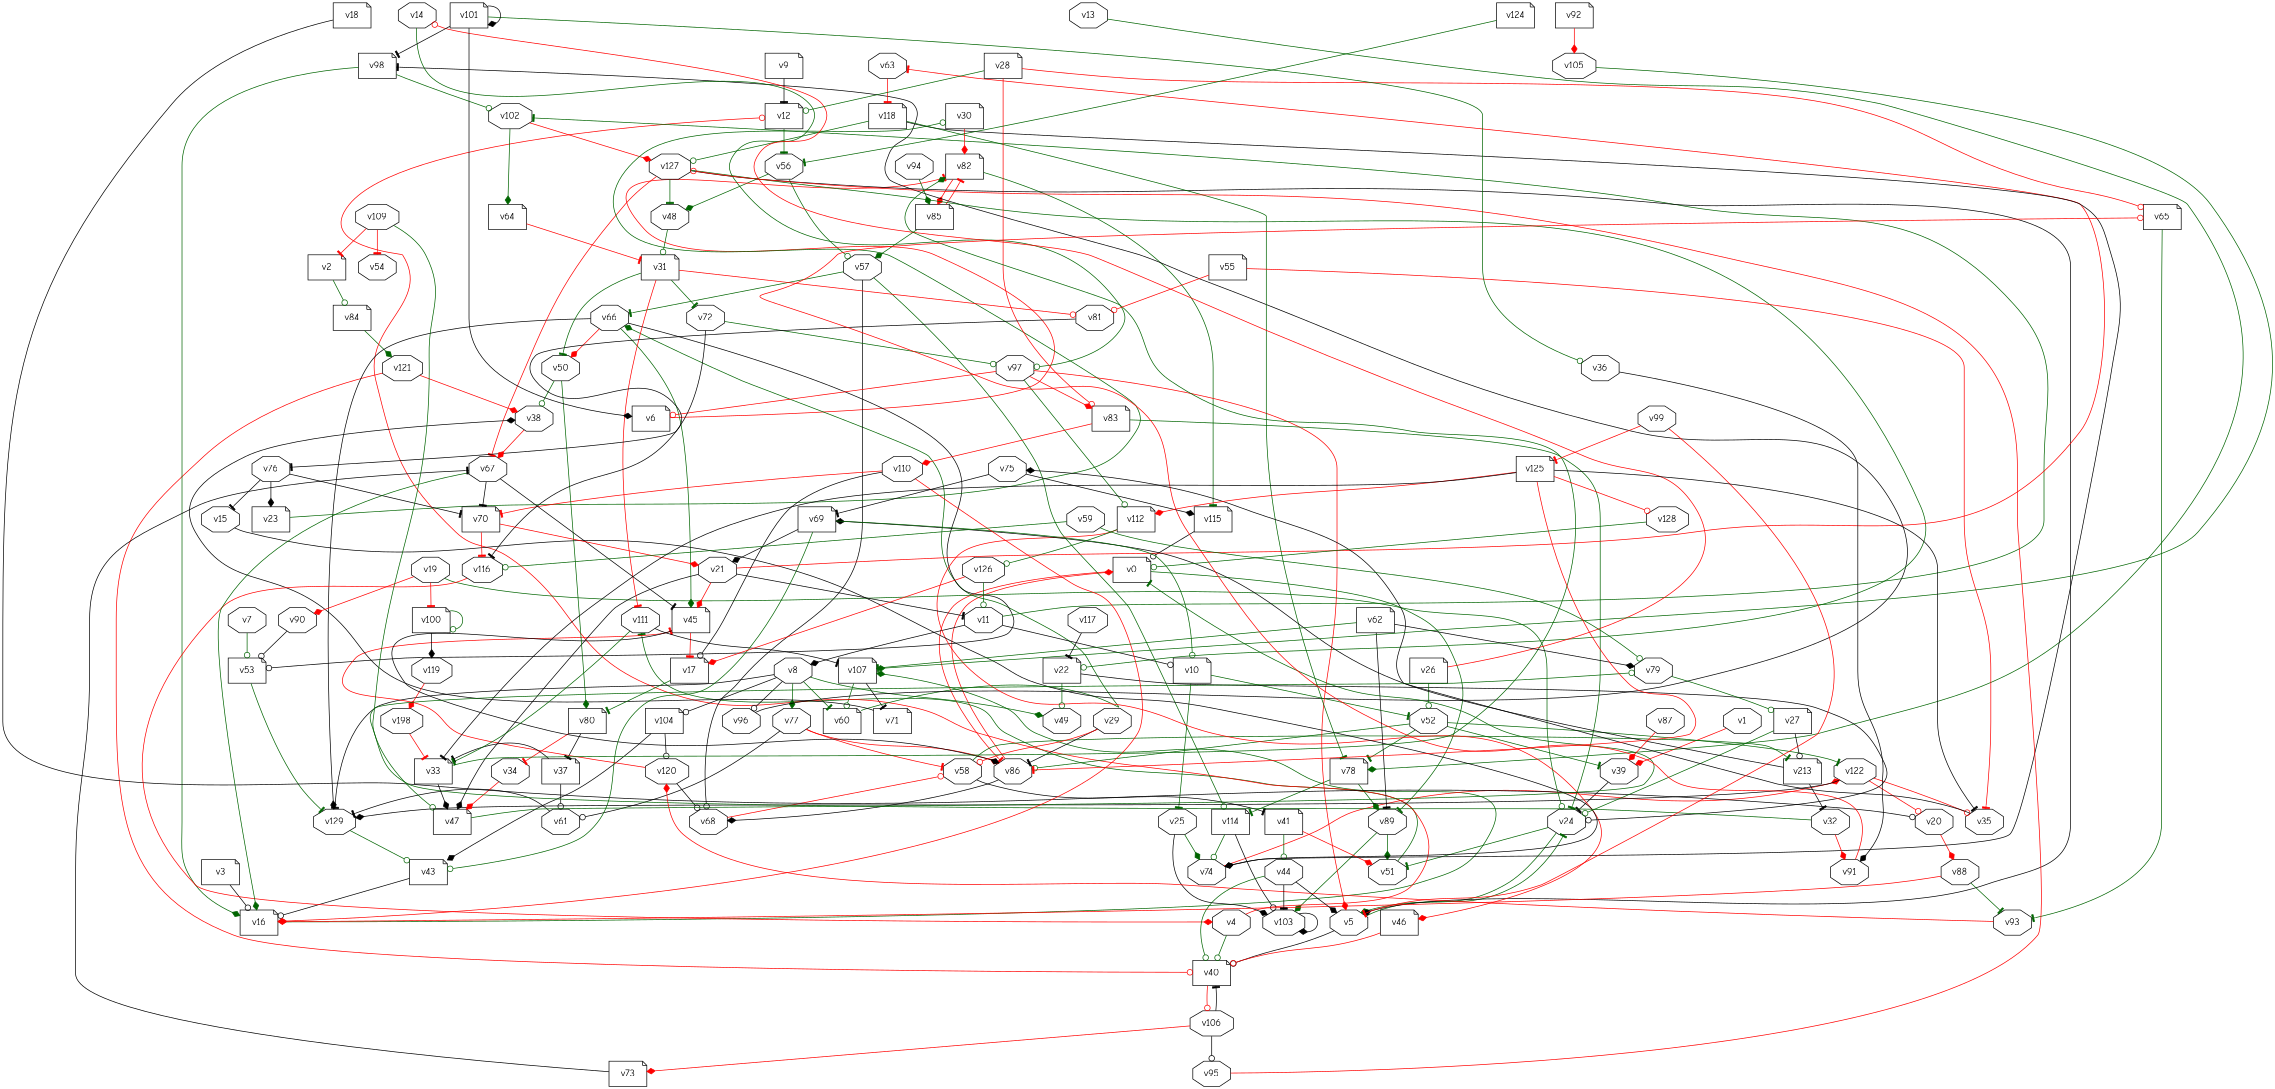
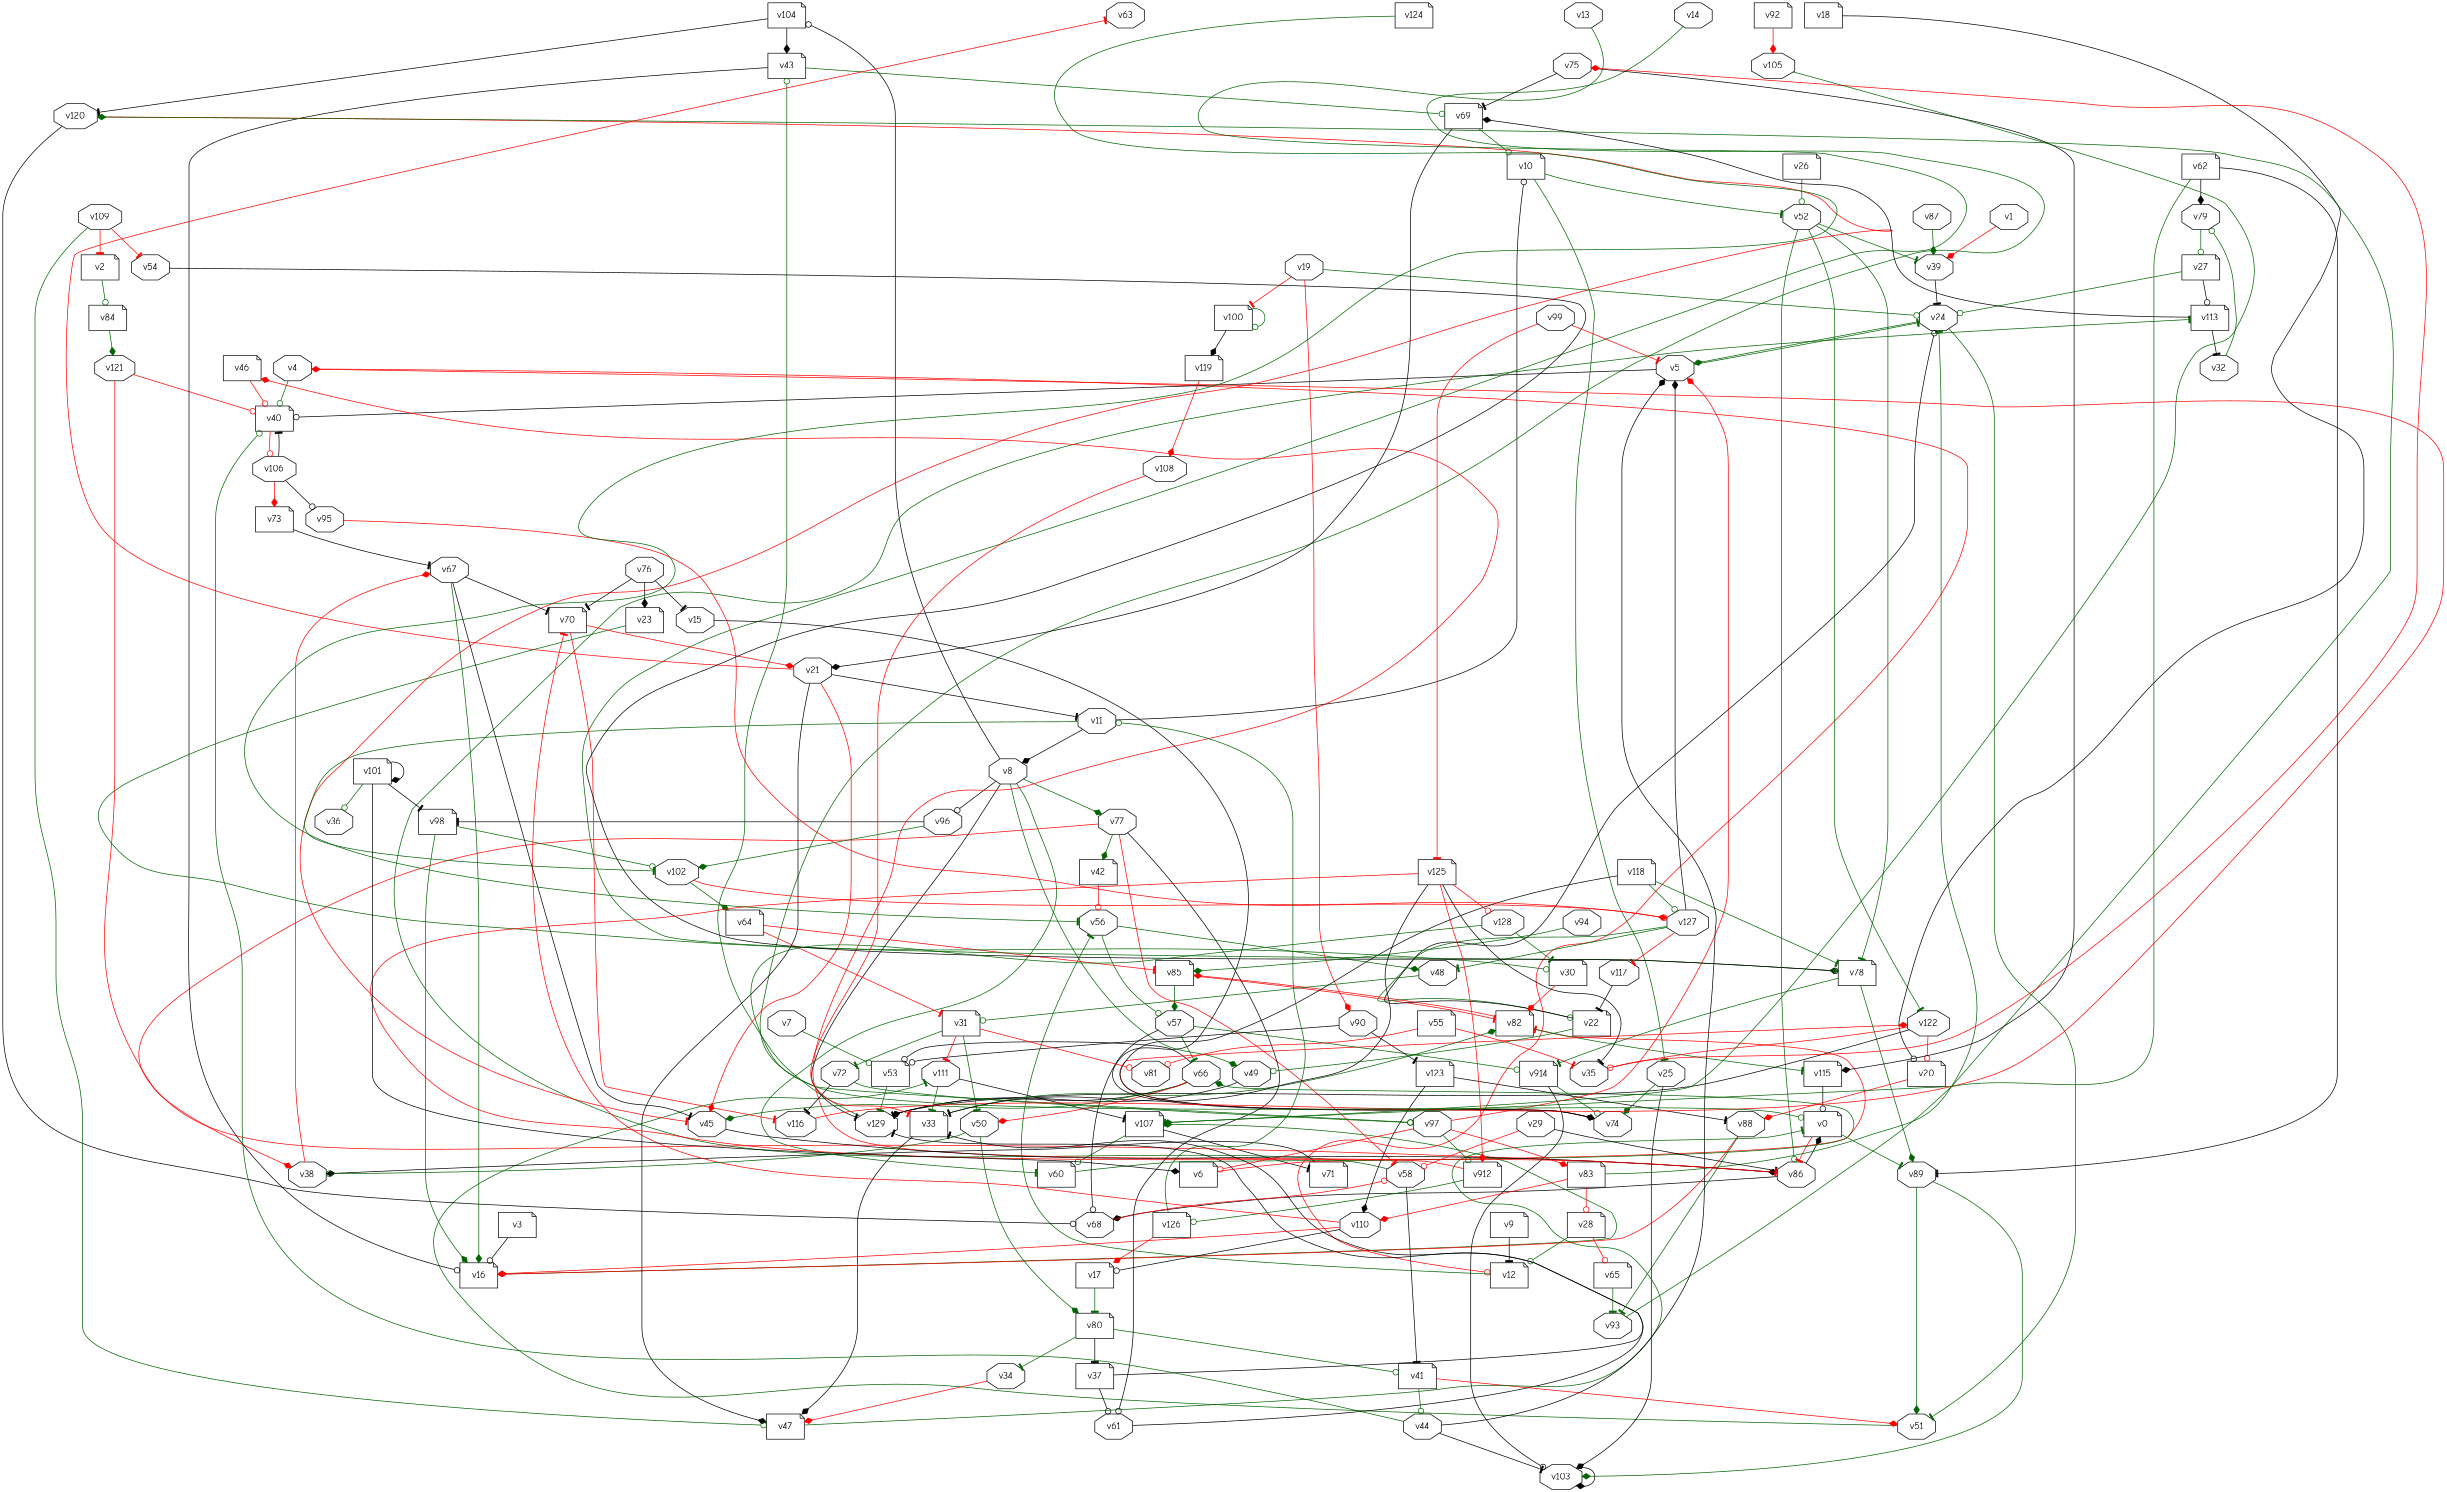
(888, 88) -> none
(1003, 256) -> (1586, 1195)
(1150, 280) -> none
(555, 303) -> (1655, 947)
(534, 379) -> none
(1086, 519) -> none
(1136, 519) -> (1483, 1175)
none -> (1134, 558)
(983, 570) -> (1172, 1225)
(963, 610) -> (1810, 1156)
(691, 620) -> (707, 1124)
(690, 644) -> none
(1398, 654) -> (2417, 471)
(432, 671) -> (1204, 368)
(634, 714) -> (1122, 91)
(402, 721) -> (1165, 469)
(665, 741) -> (434, 65)
(1645, 743) -> (1933, 238)
(548, 747) -> (1049, 1352)
(1802, 771) -> (2210, 318)
(1231, 822) -> (1539, 1074)
(1934, 822) -> (1926, 1074)
none -> (815, 846)
none -> (1098, 872)
(1849, 872) -> none
(1277, 891) -> (1957, 141)
none -> (938, 945)
none -> (1532, 946)
none -> (1435, 1074)
none -> (1067, 1100)
none -> (1253, 1351)
